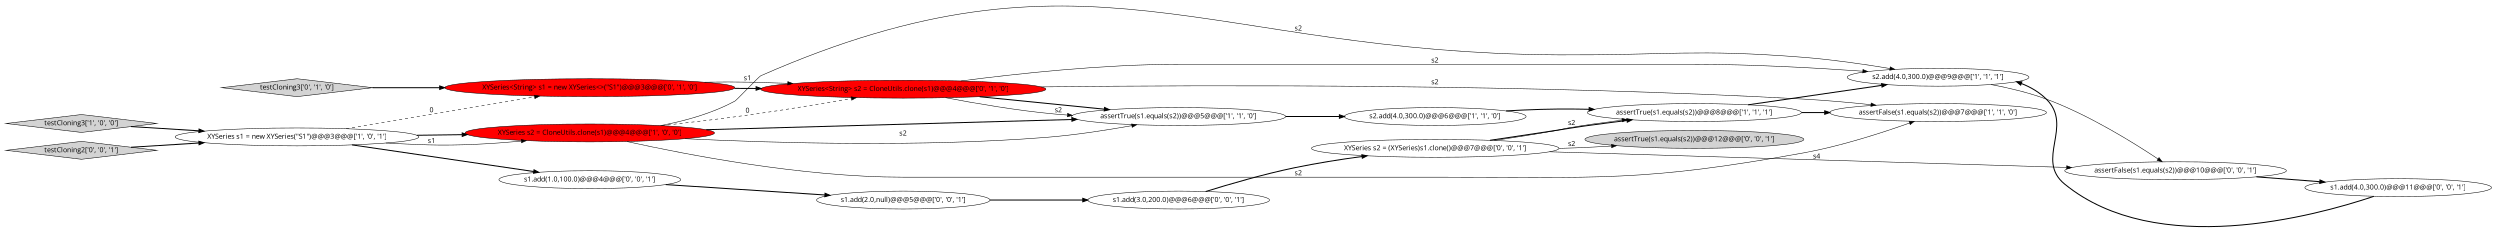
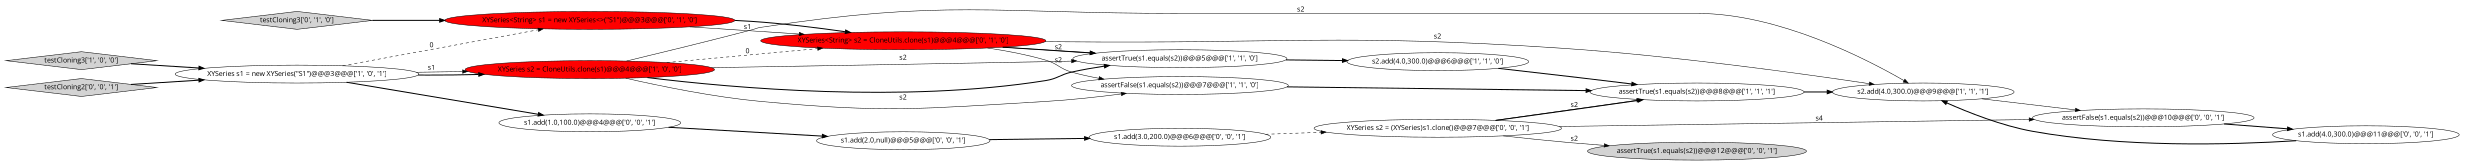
(1813, 113) -> (1437, 89)
(1283, 170) -> (1293, 133)
